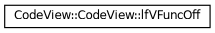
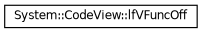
(107, 16) -> (101, 16)
